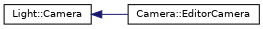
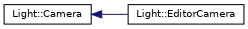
(194, 14) -> (186, 14)
